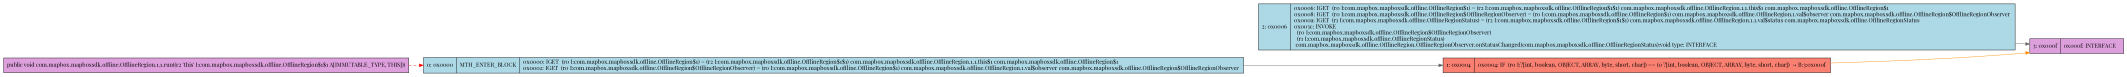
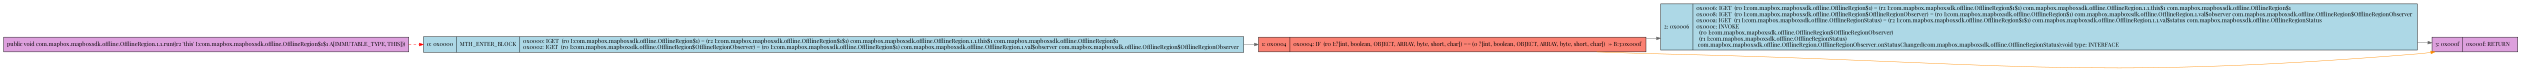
(1317, 27) -> (1719, 27)
none -> (1651, 39)
(2092, 46) -> (2490, 44)
